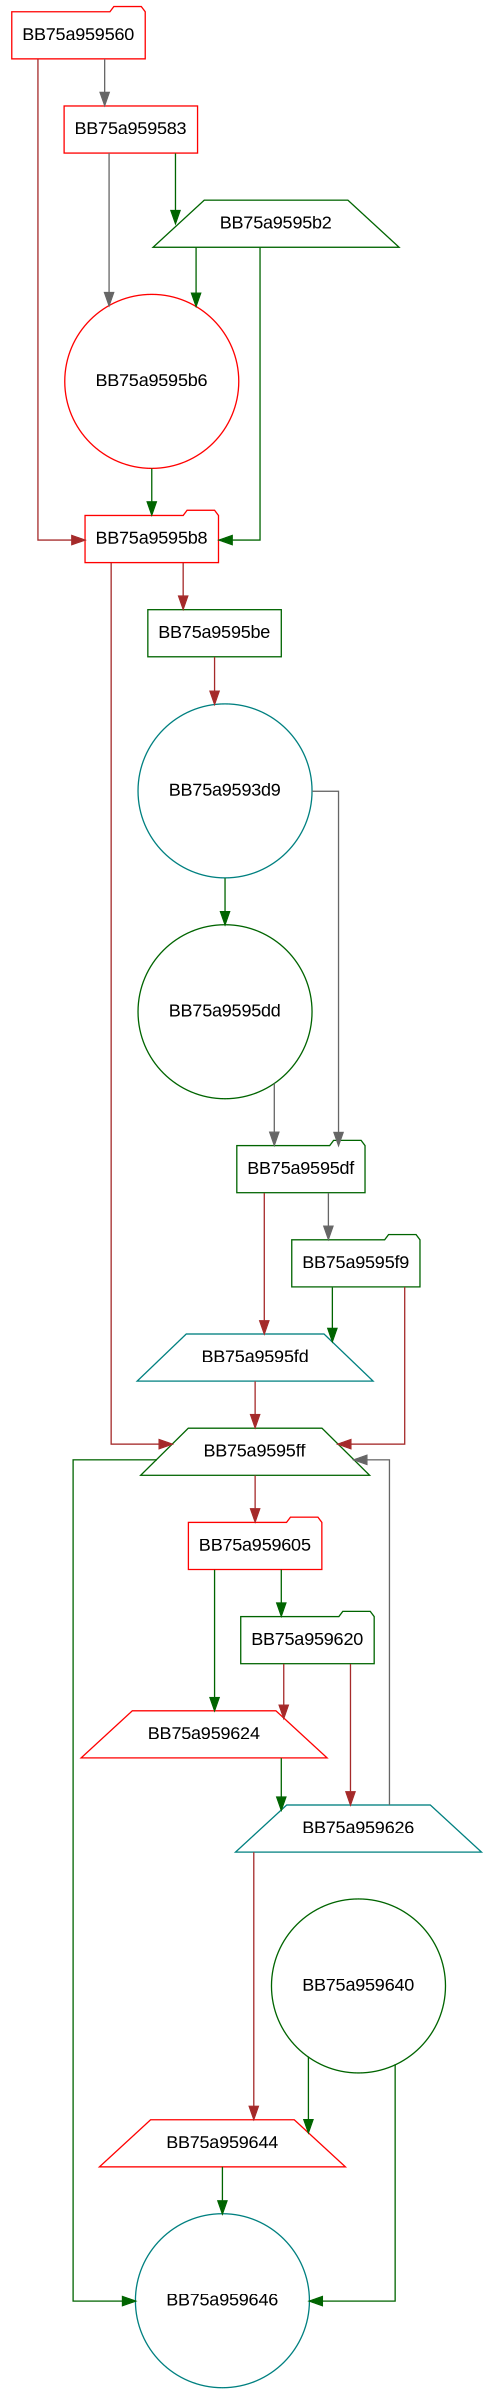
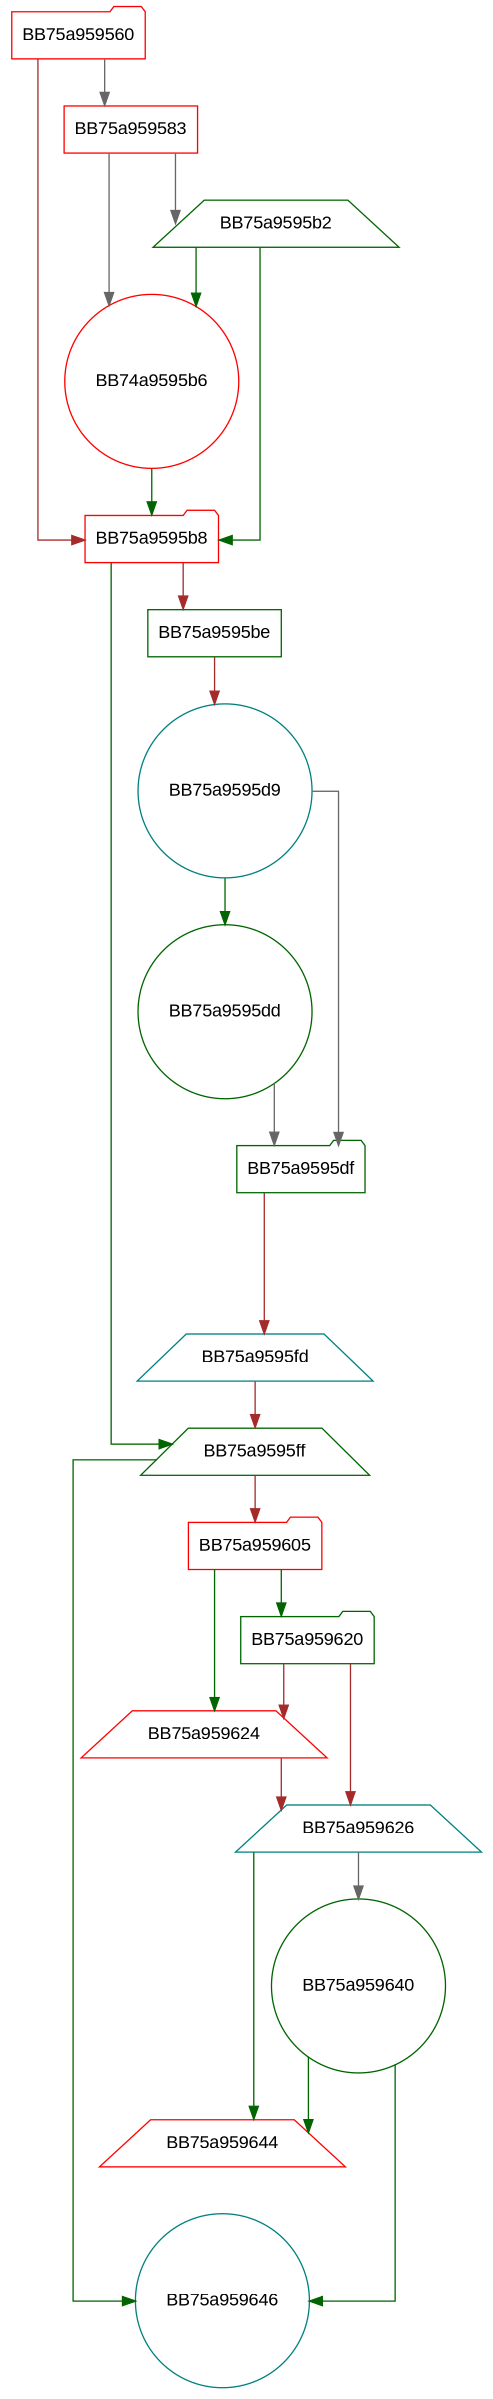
(175, 182) -> (175, 182)
(152, 381) -> (152, 381)
(225, 791) -> (225, 791)
(111, 1027) -> (111, 1027)
(356, 1263) -> none
(389, 1621) -> (358, 1869)
(281, 1778) -> (281, 1778)
(254, 1979) -> (254, 1979)
(222, 2184) -> none
